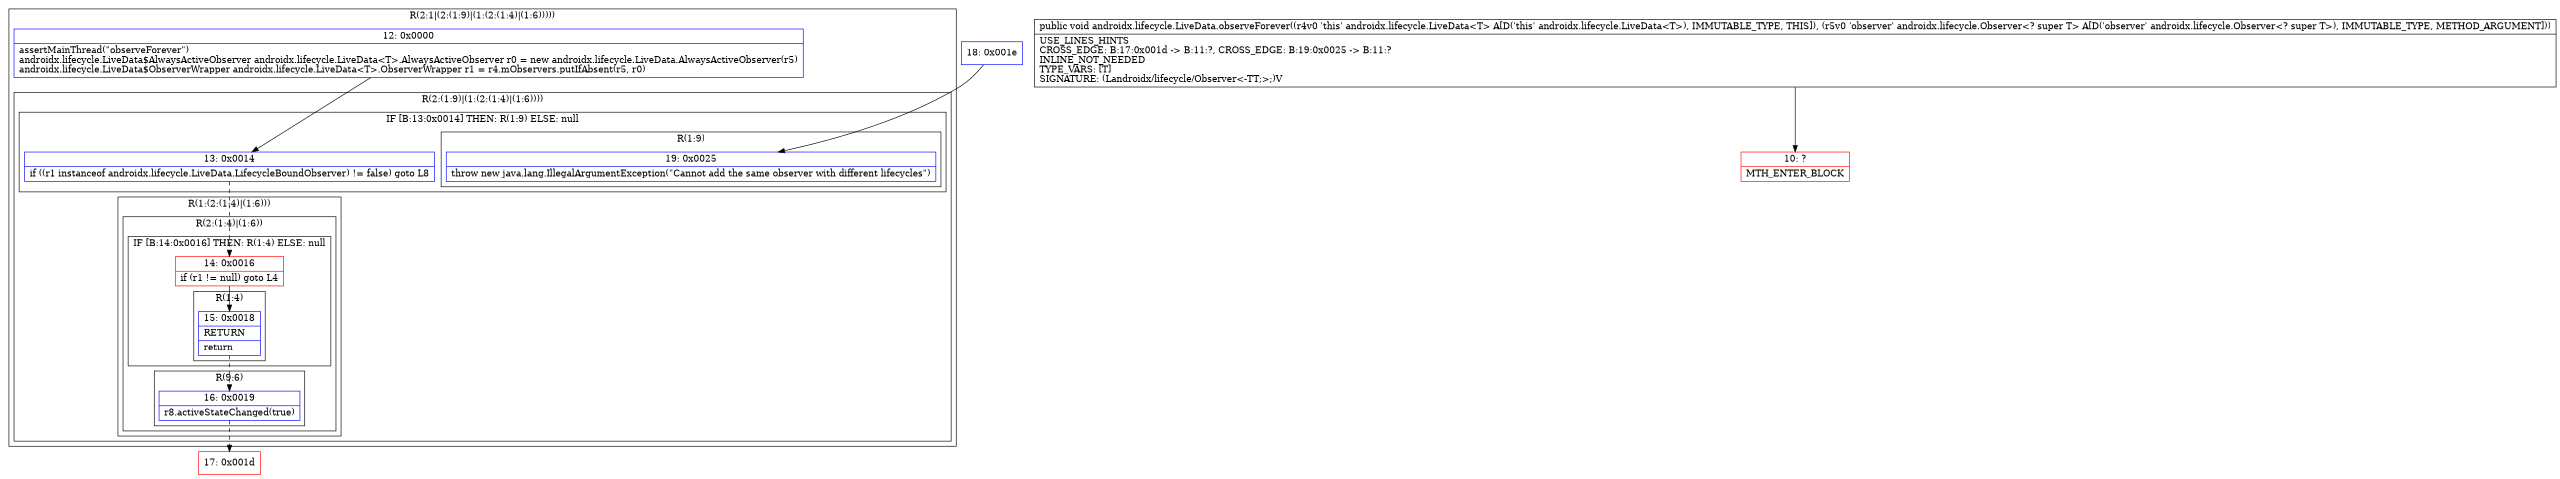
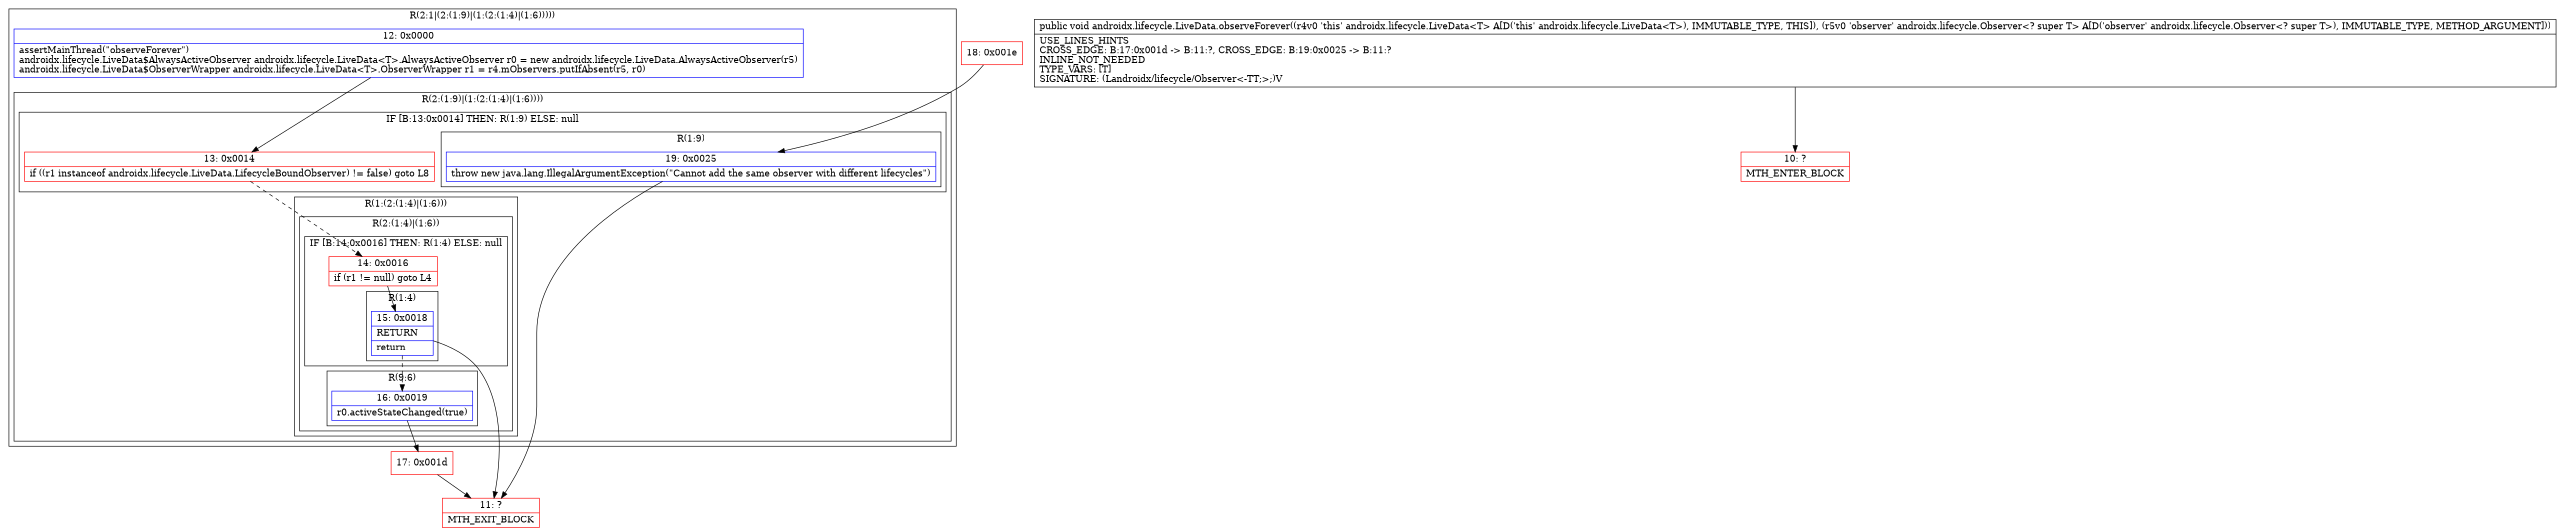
(992, 53) -> (992, 53)
(229, 167) -> (229, 167)
(229, 413) -> (402, 413)
(229, 433) -> (412, 433)
none -> (491, 513)
